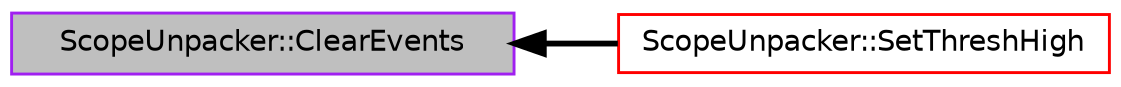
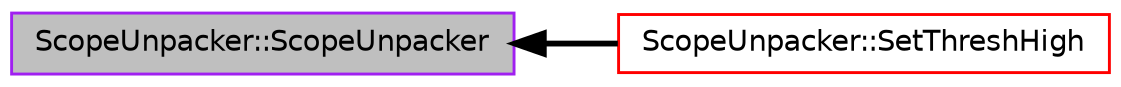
(263, 44) -> (263, 44)
